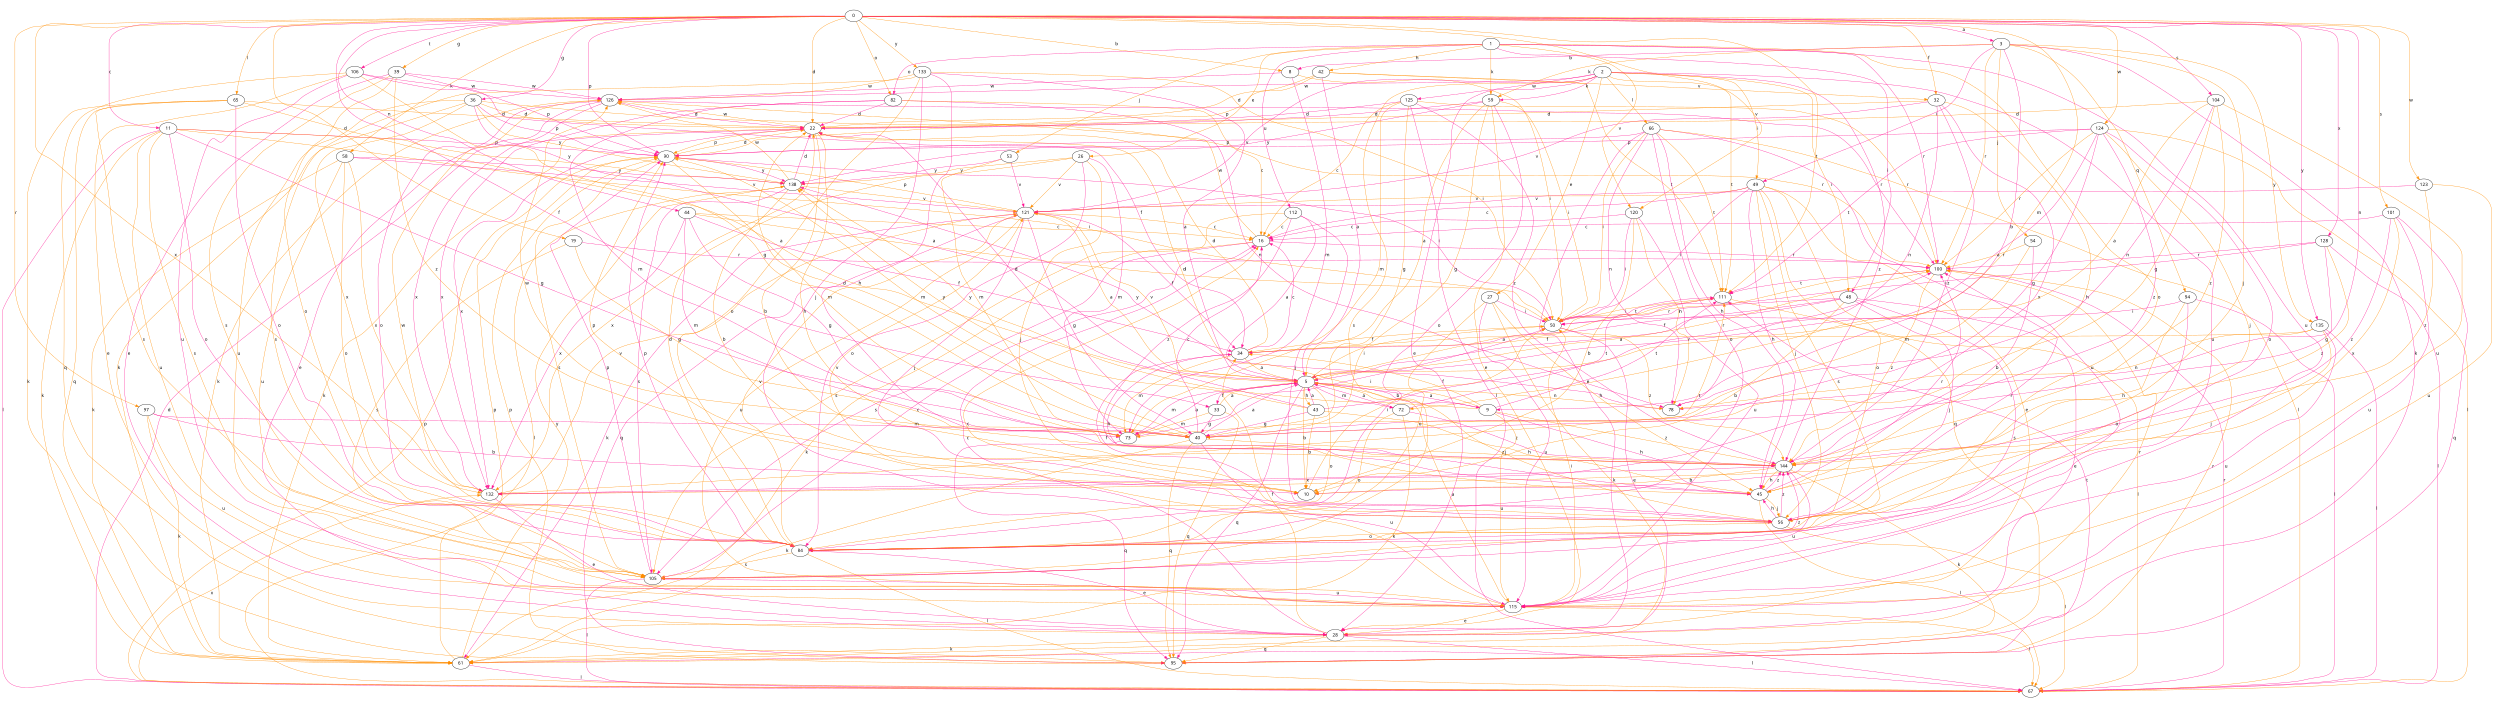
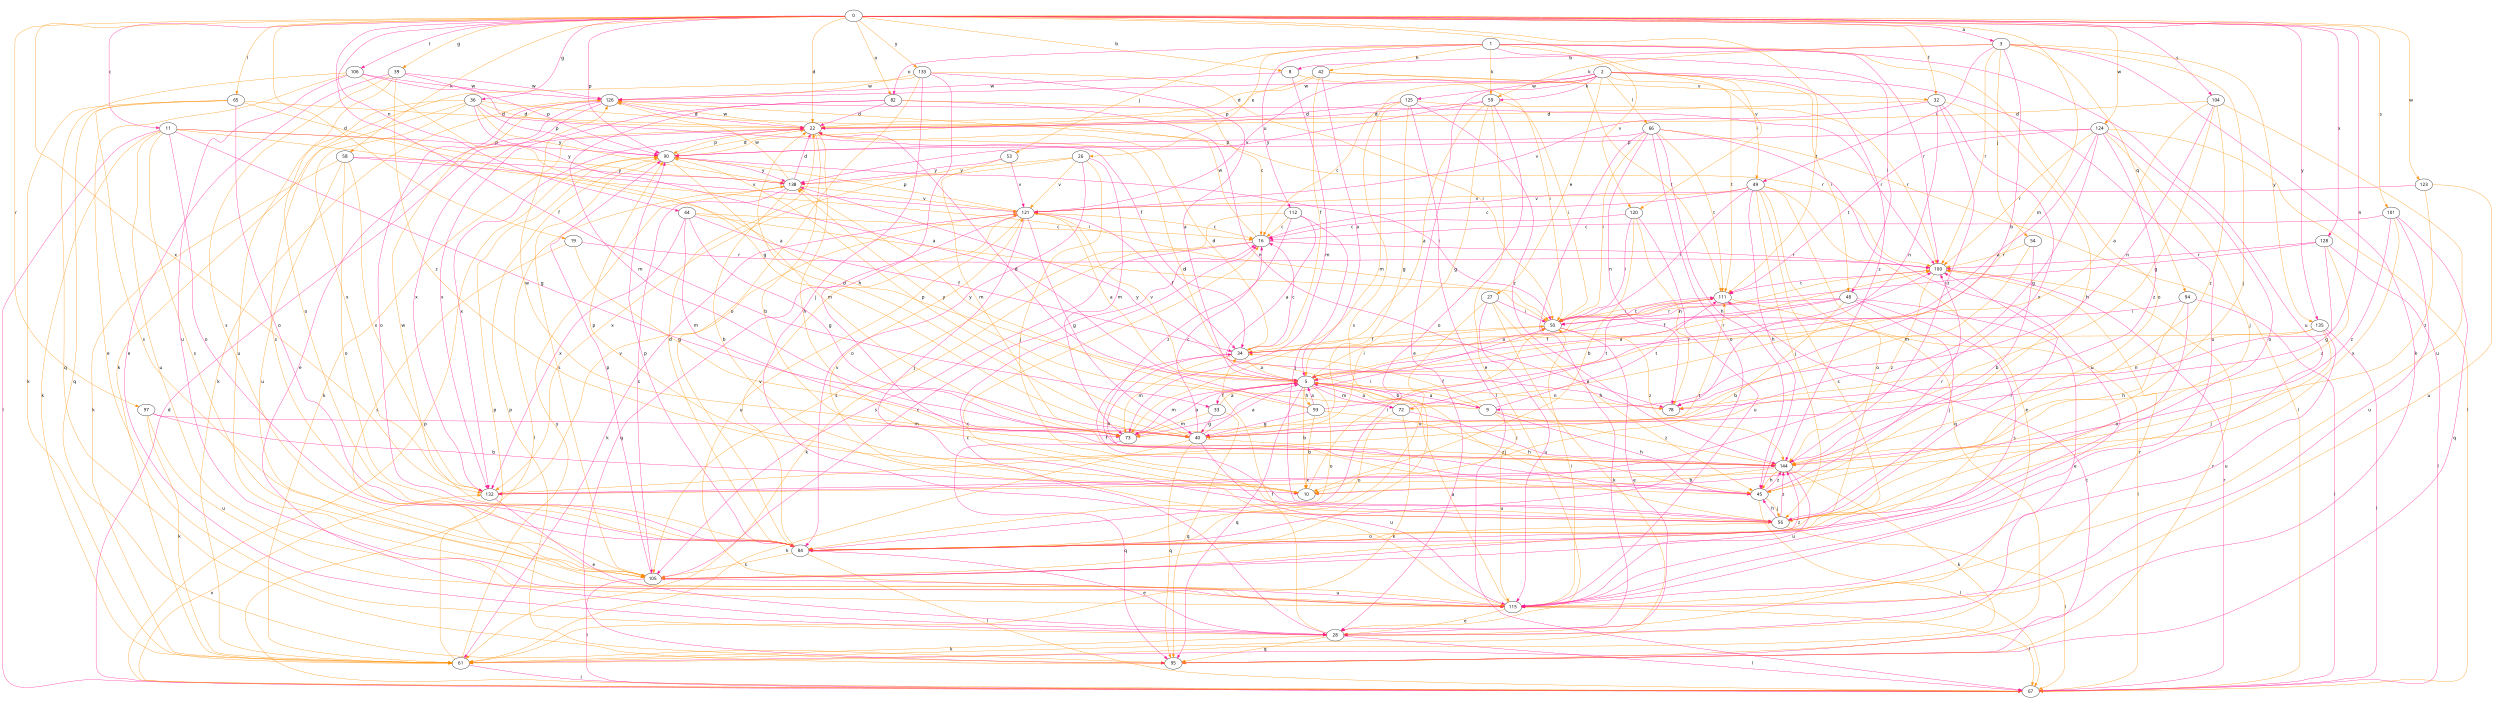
none -> (1319, 215)
(923, 297) -> (923, 297)
(1316, 410) -> (1316, 410)
